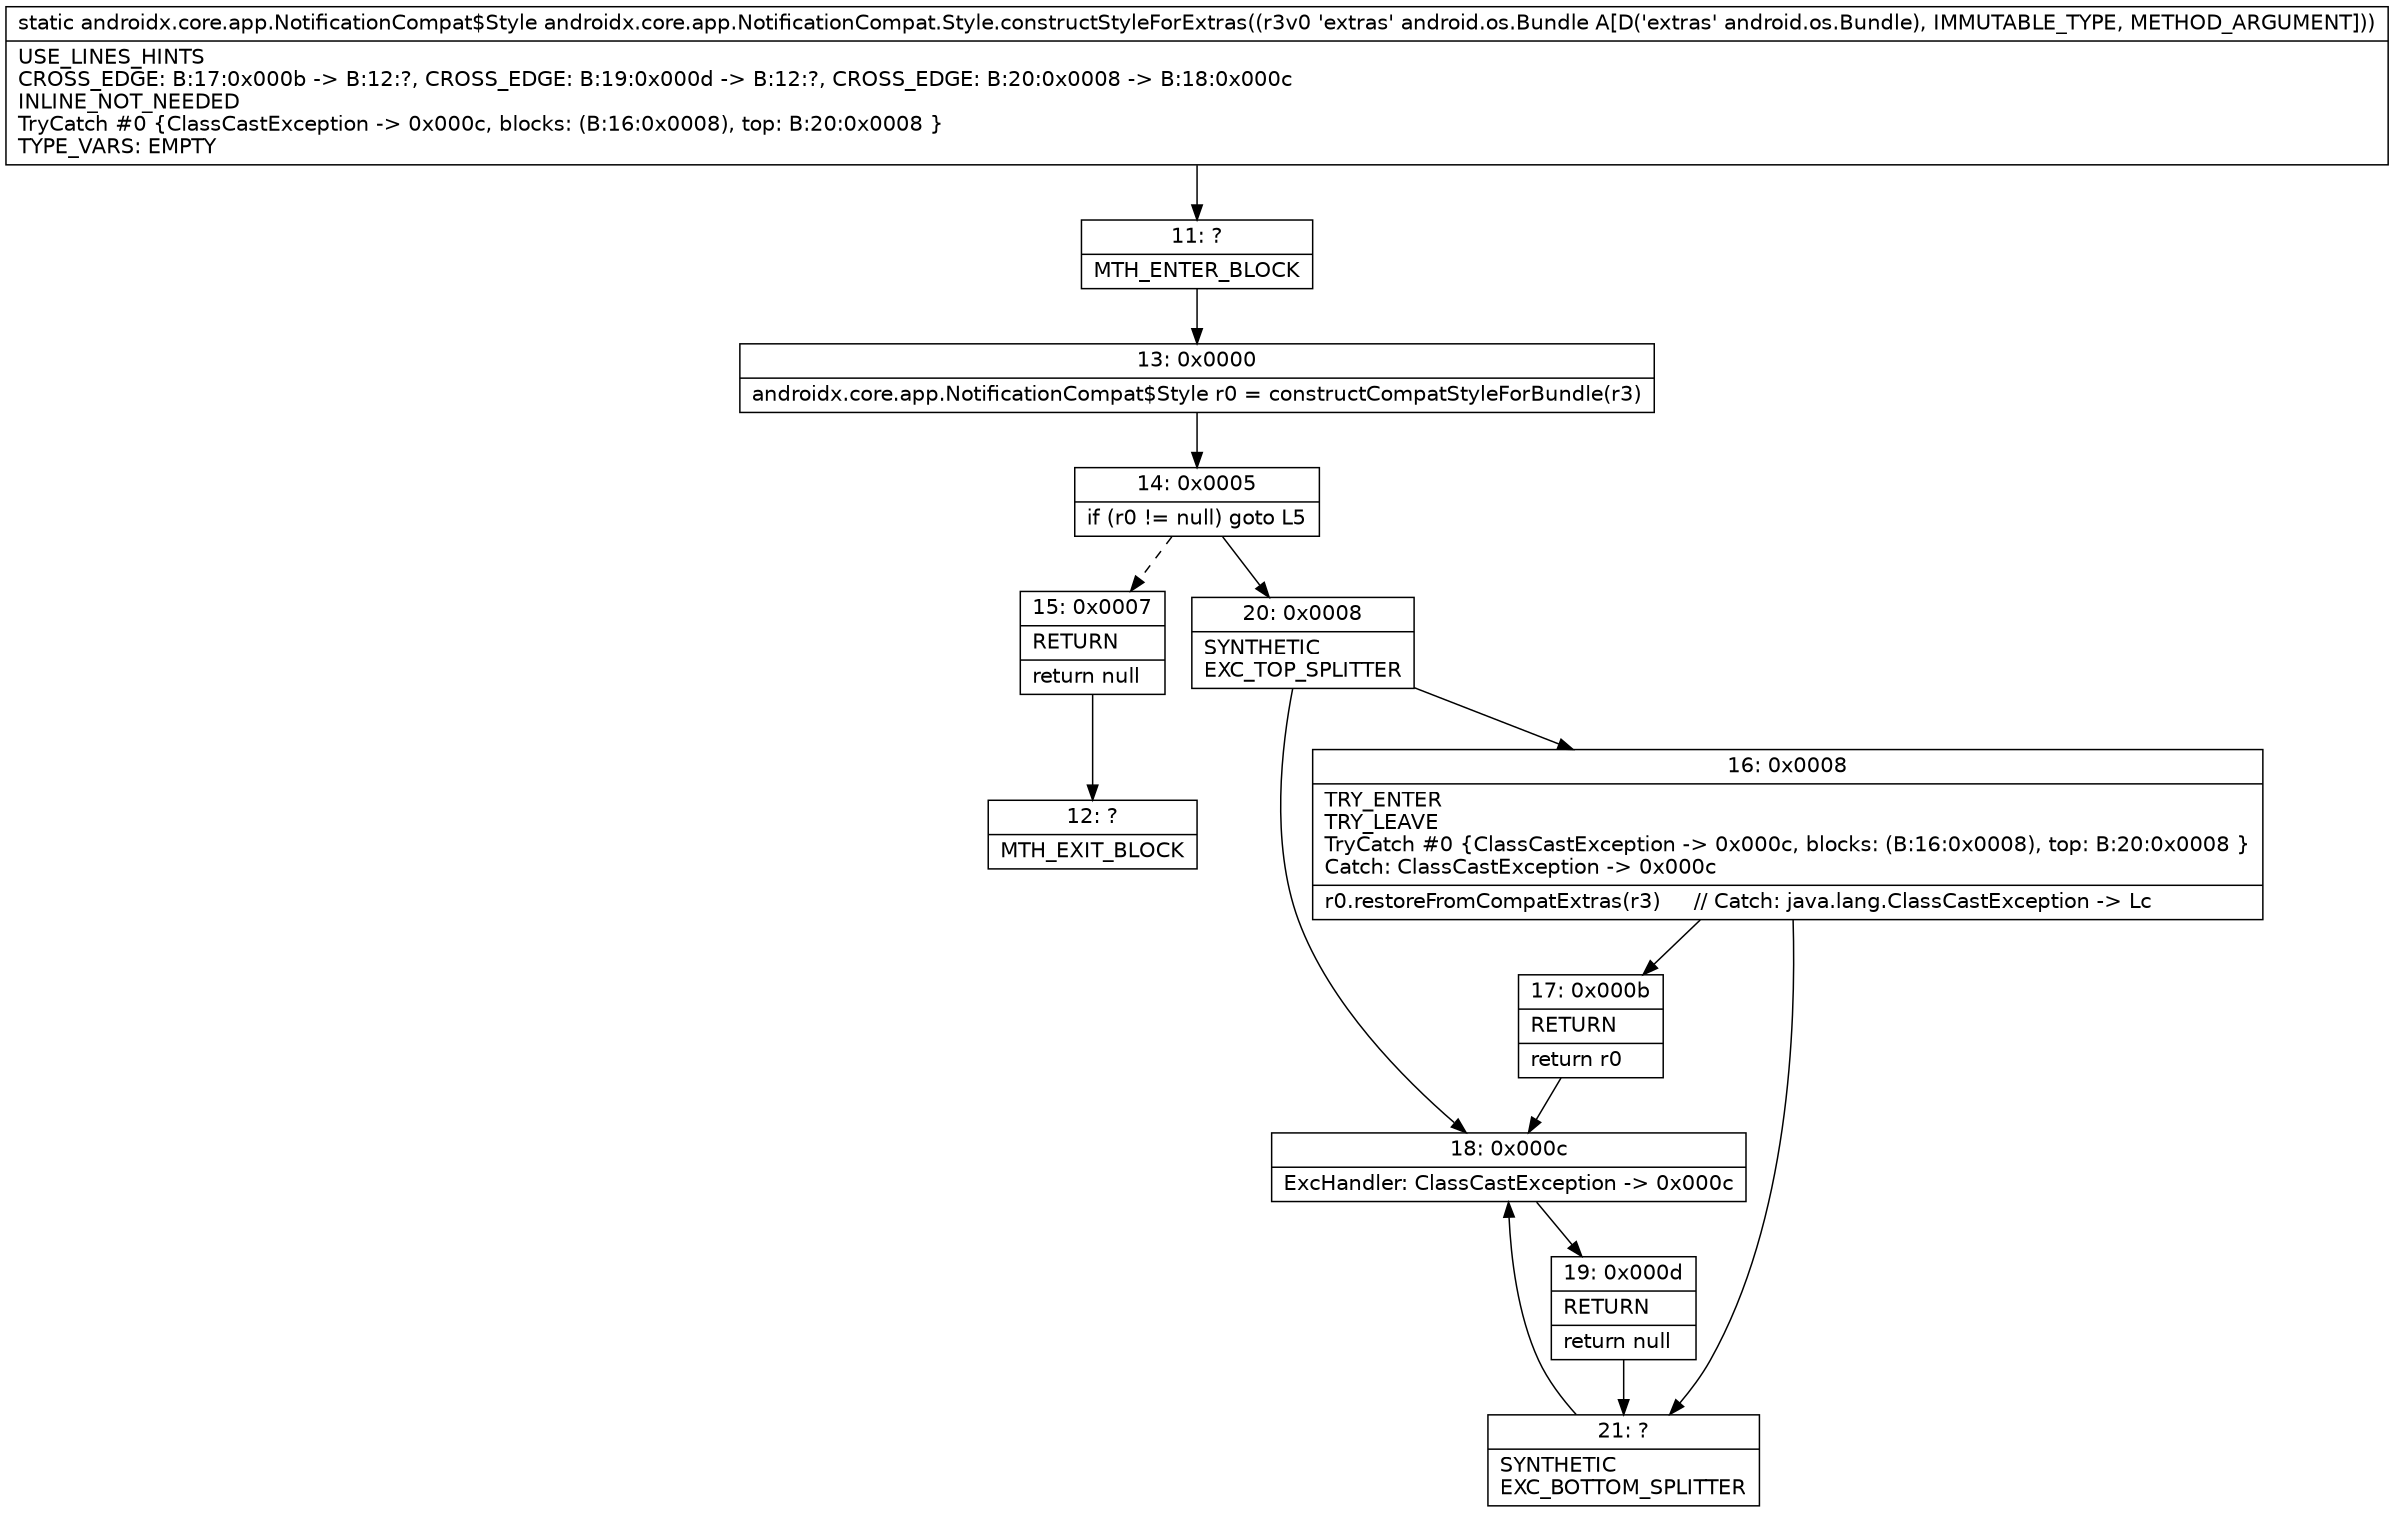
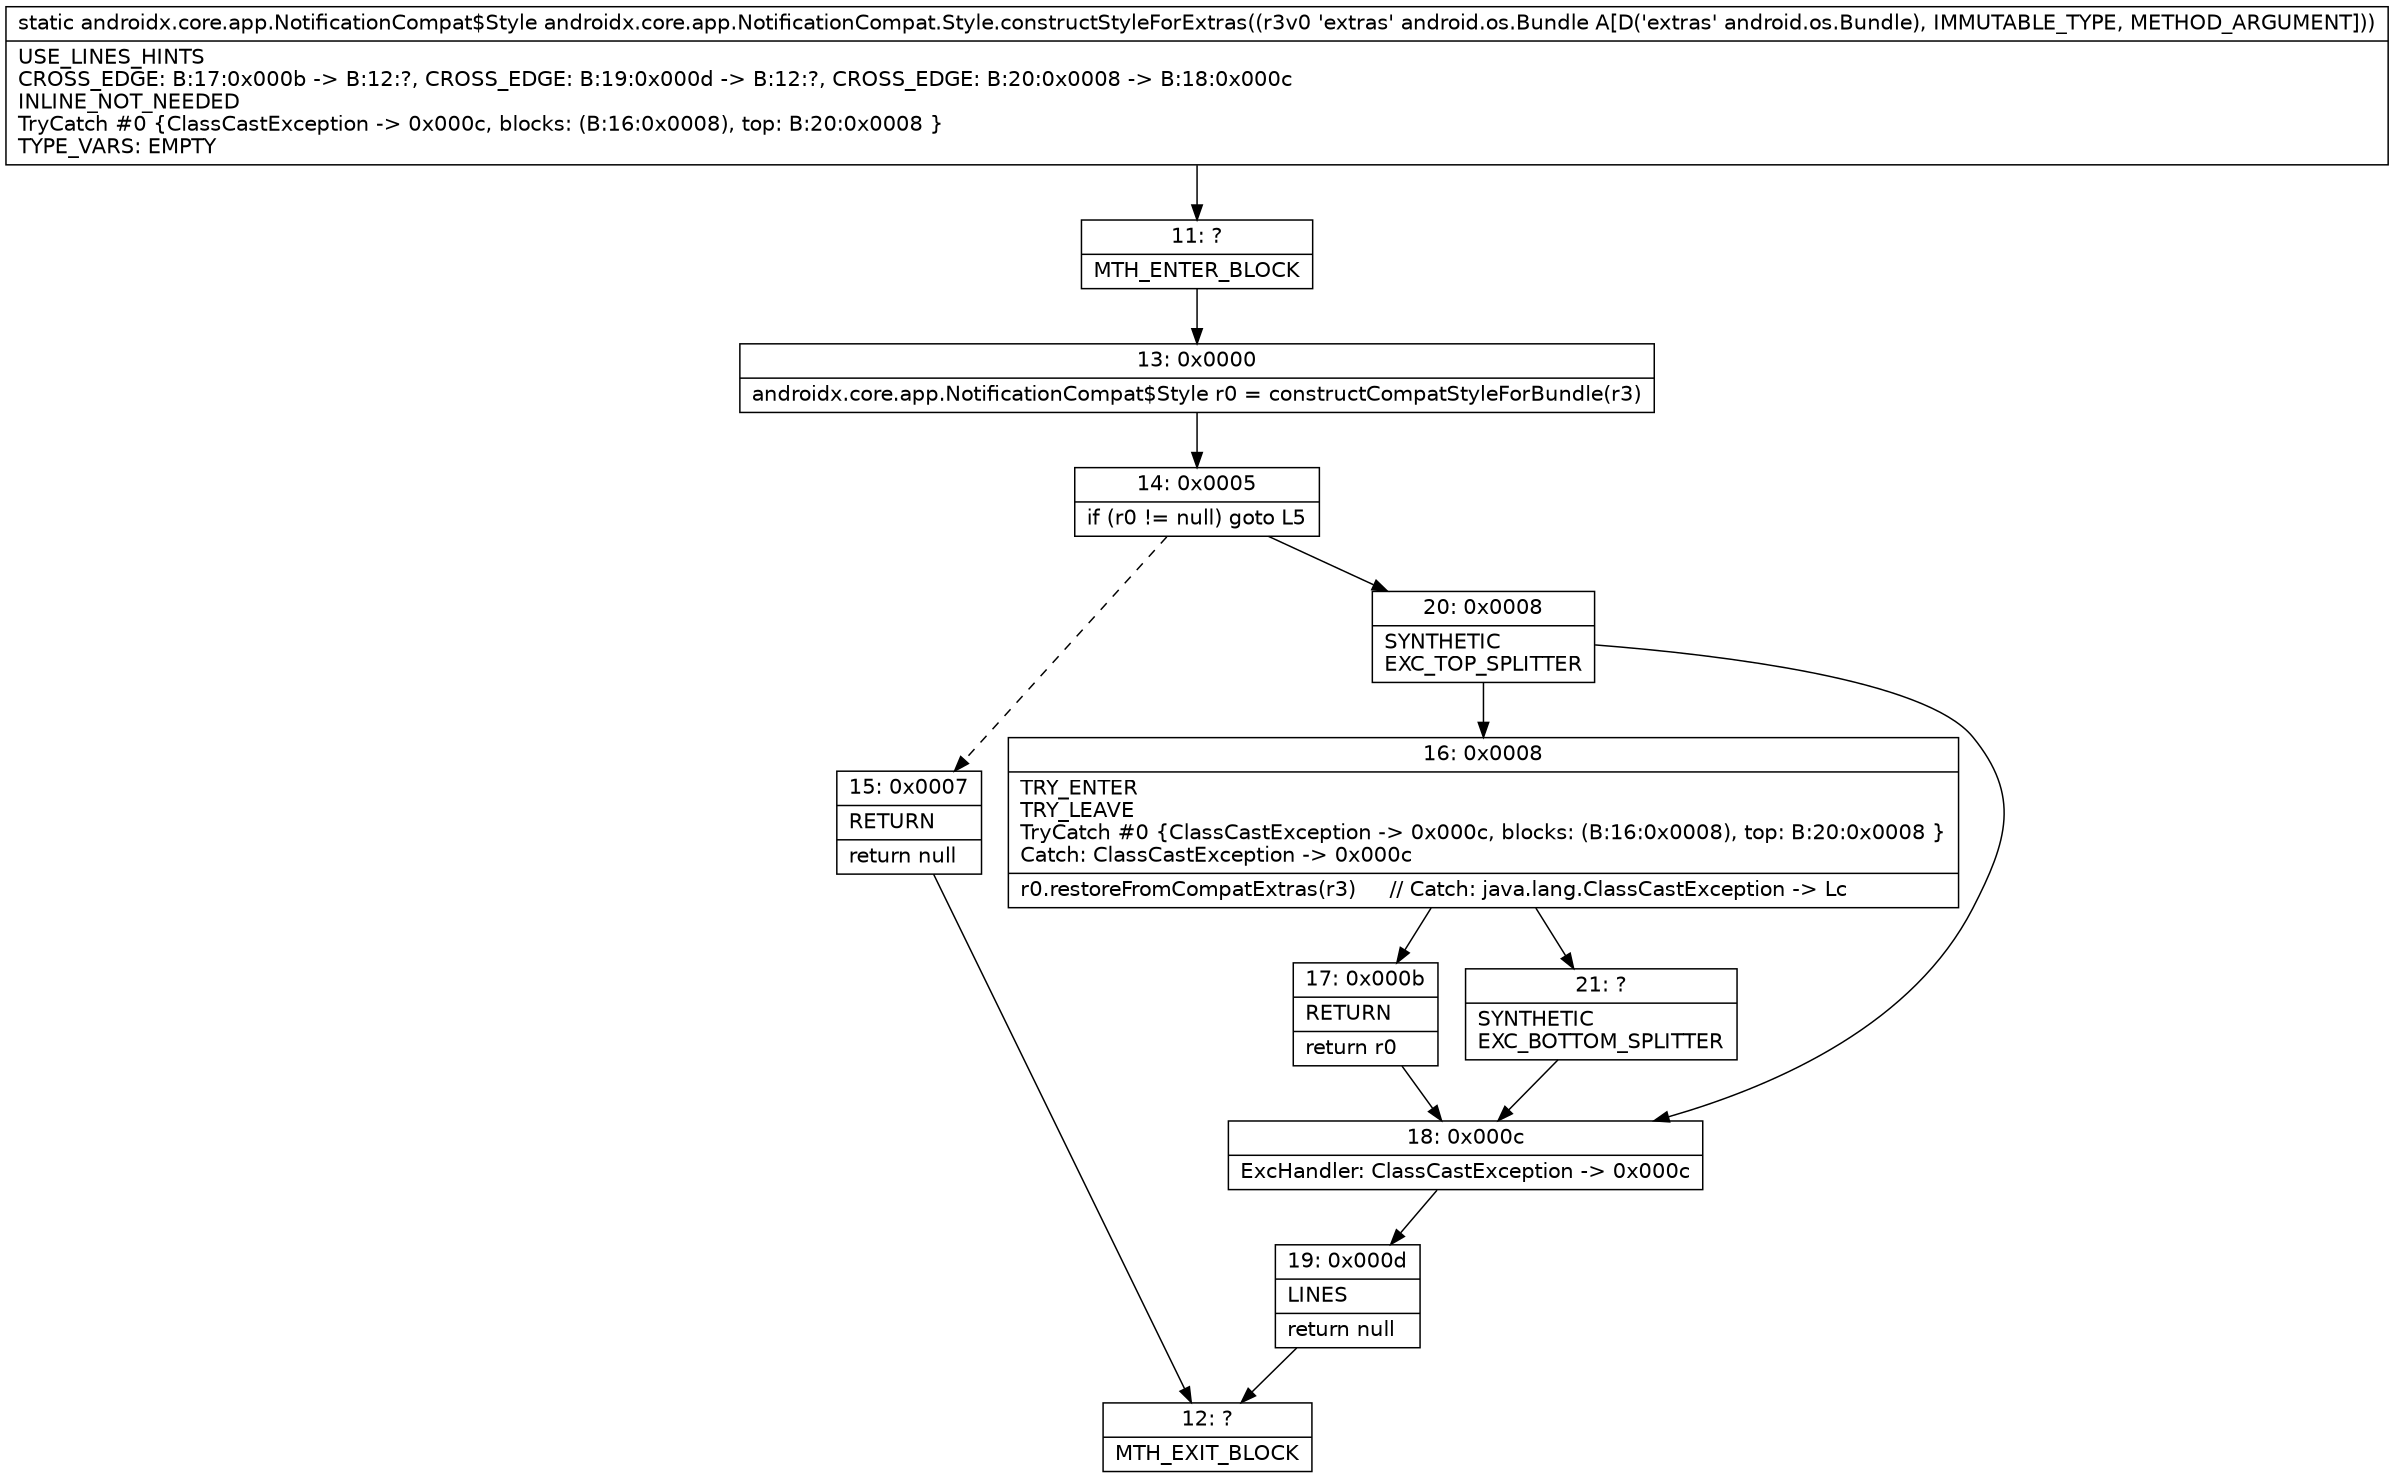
(1607, 1307) -> (1318, 1296)
(1624, 1380) -> (1274, 1370)
